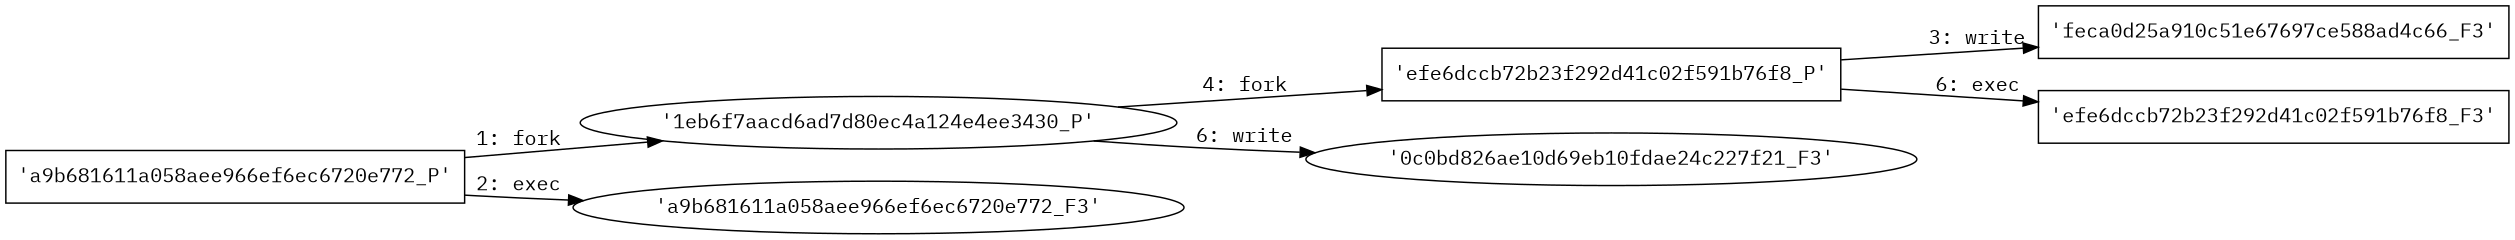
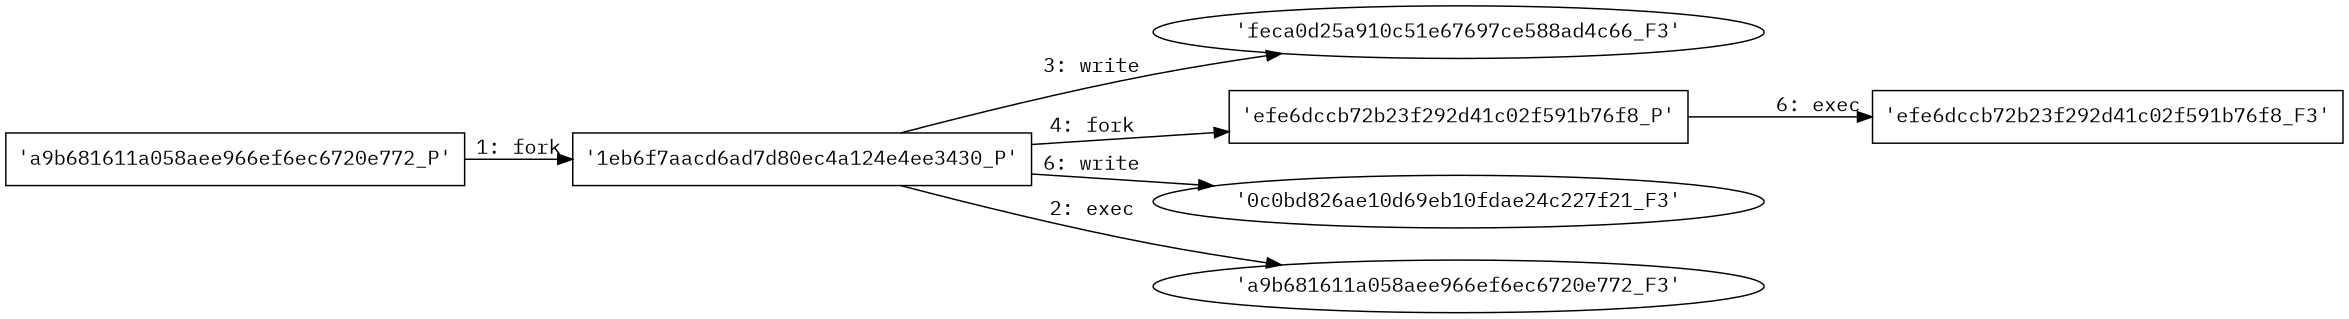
(2274, 32) -> (1459, 32)
(1932, 54) -> (1082, 89)
(879, 123) -> (802, 159)
(517, 198) -> (1082, 230)
